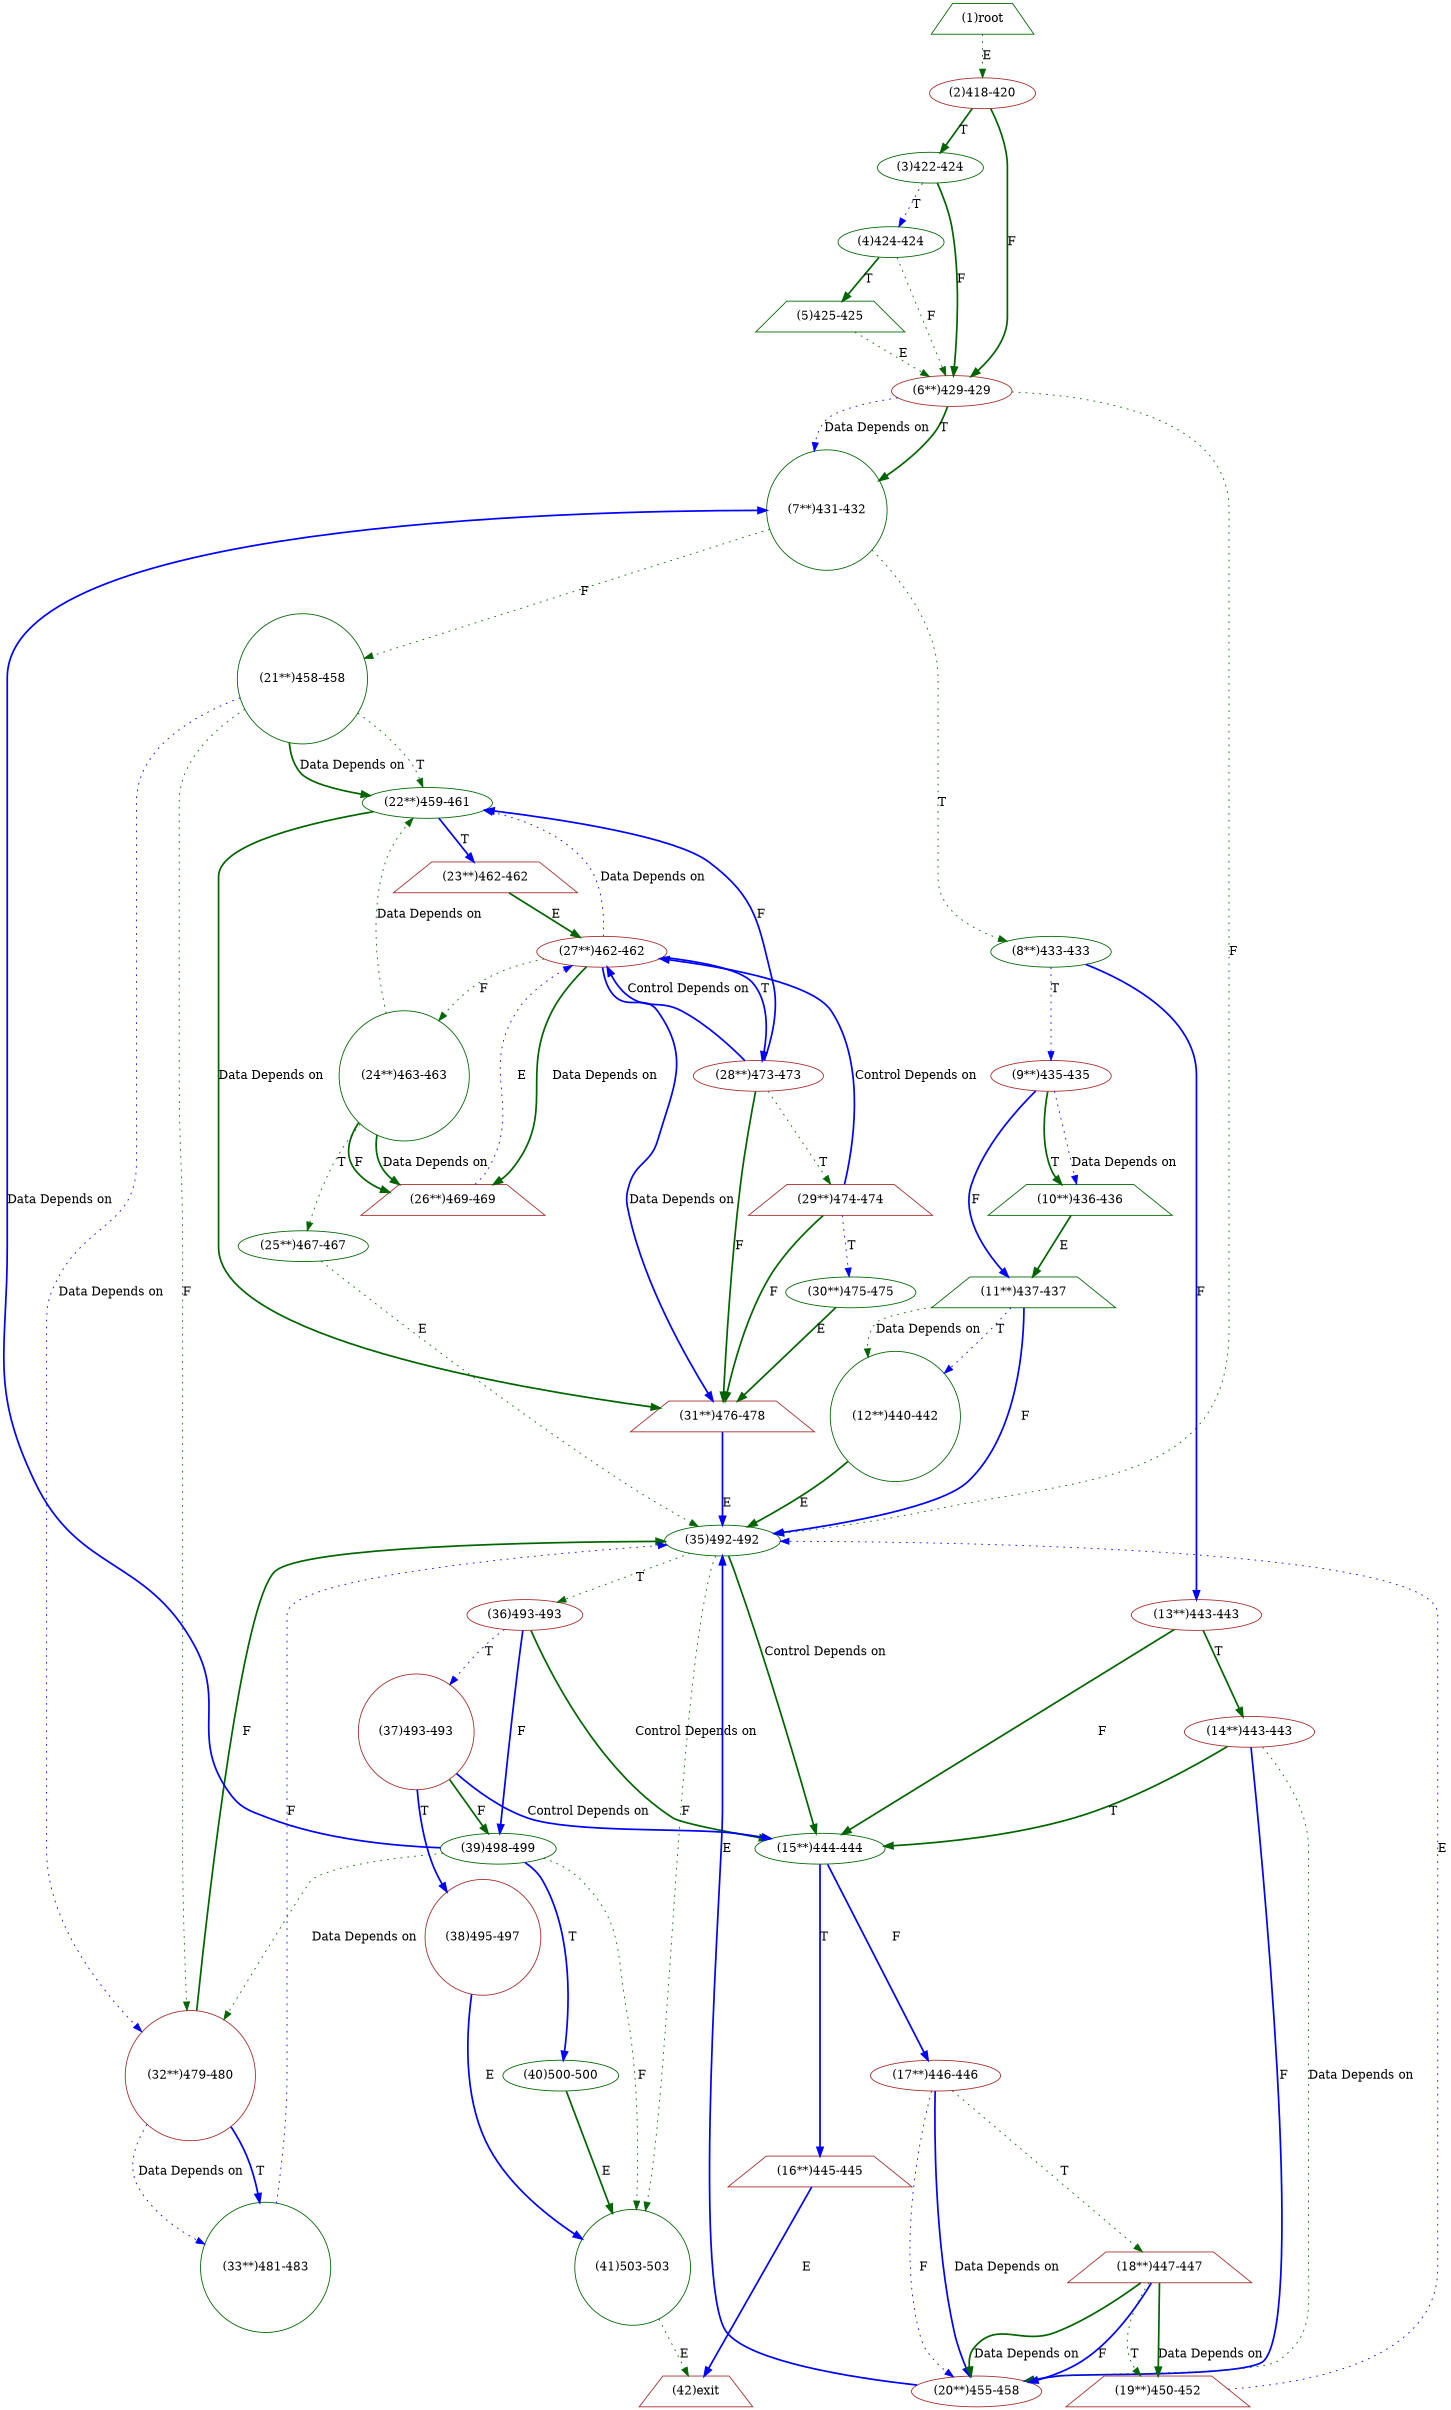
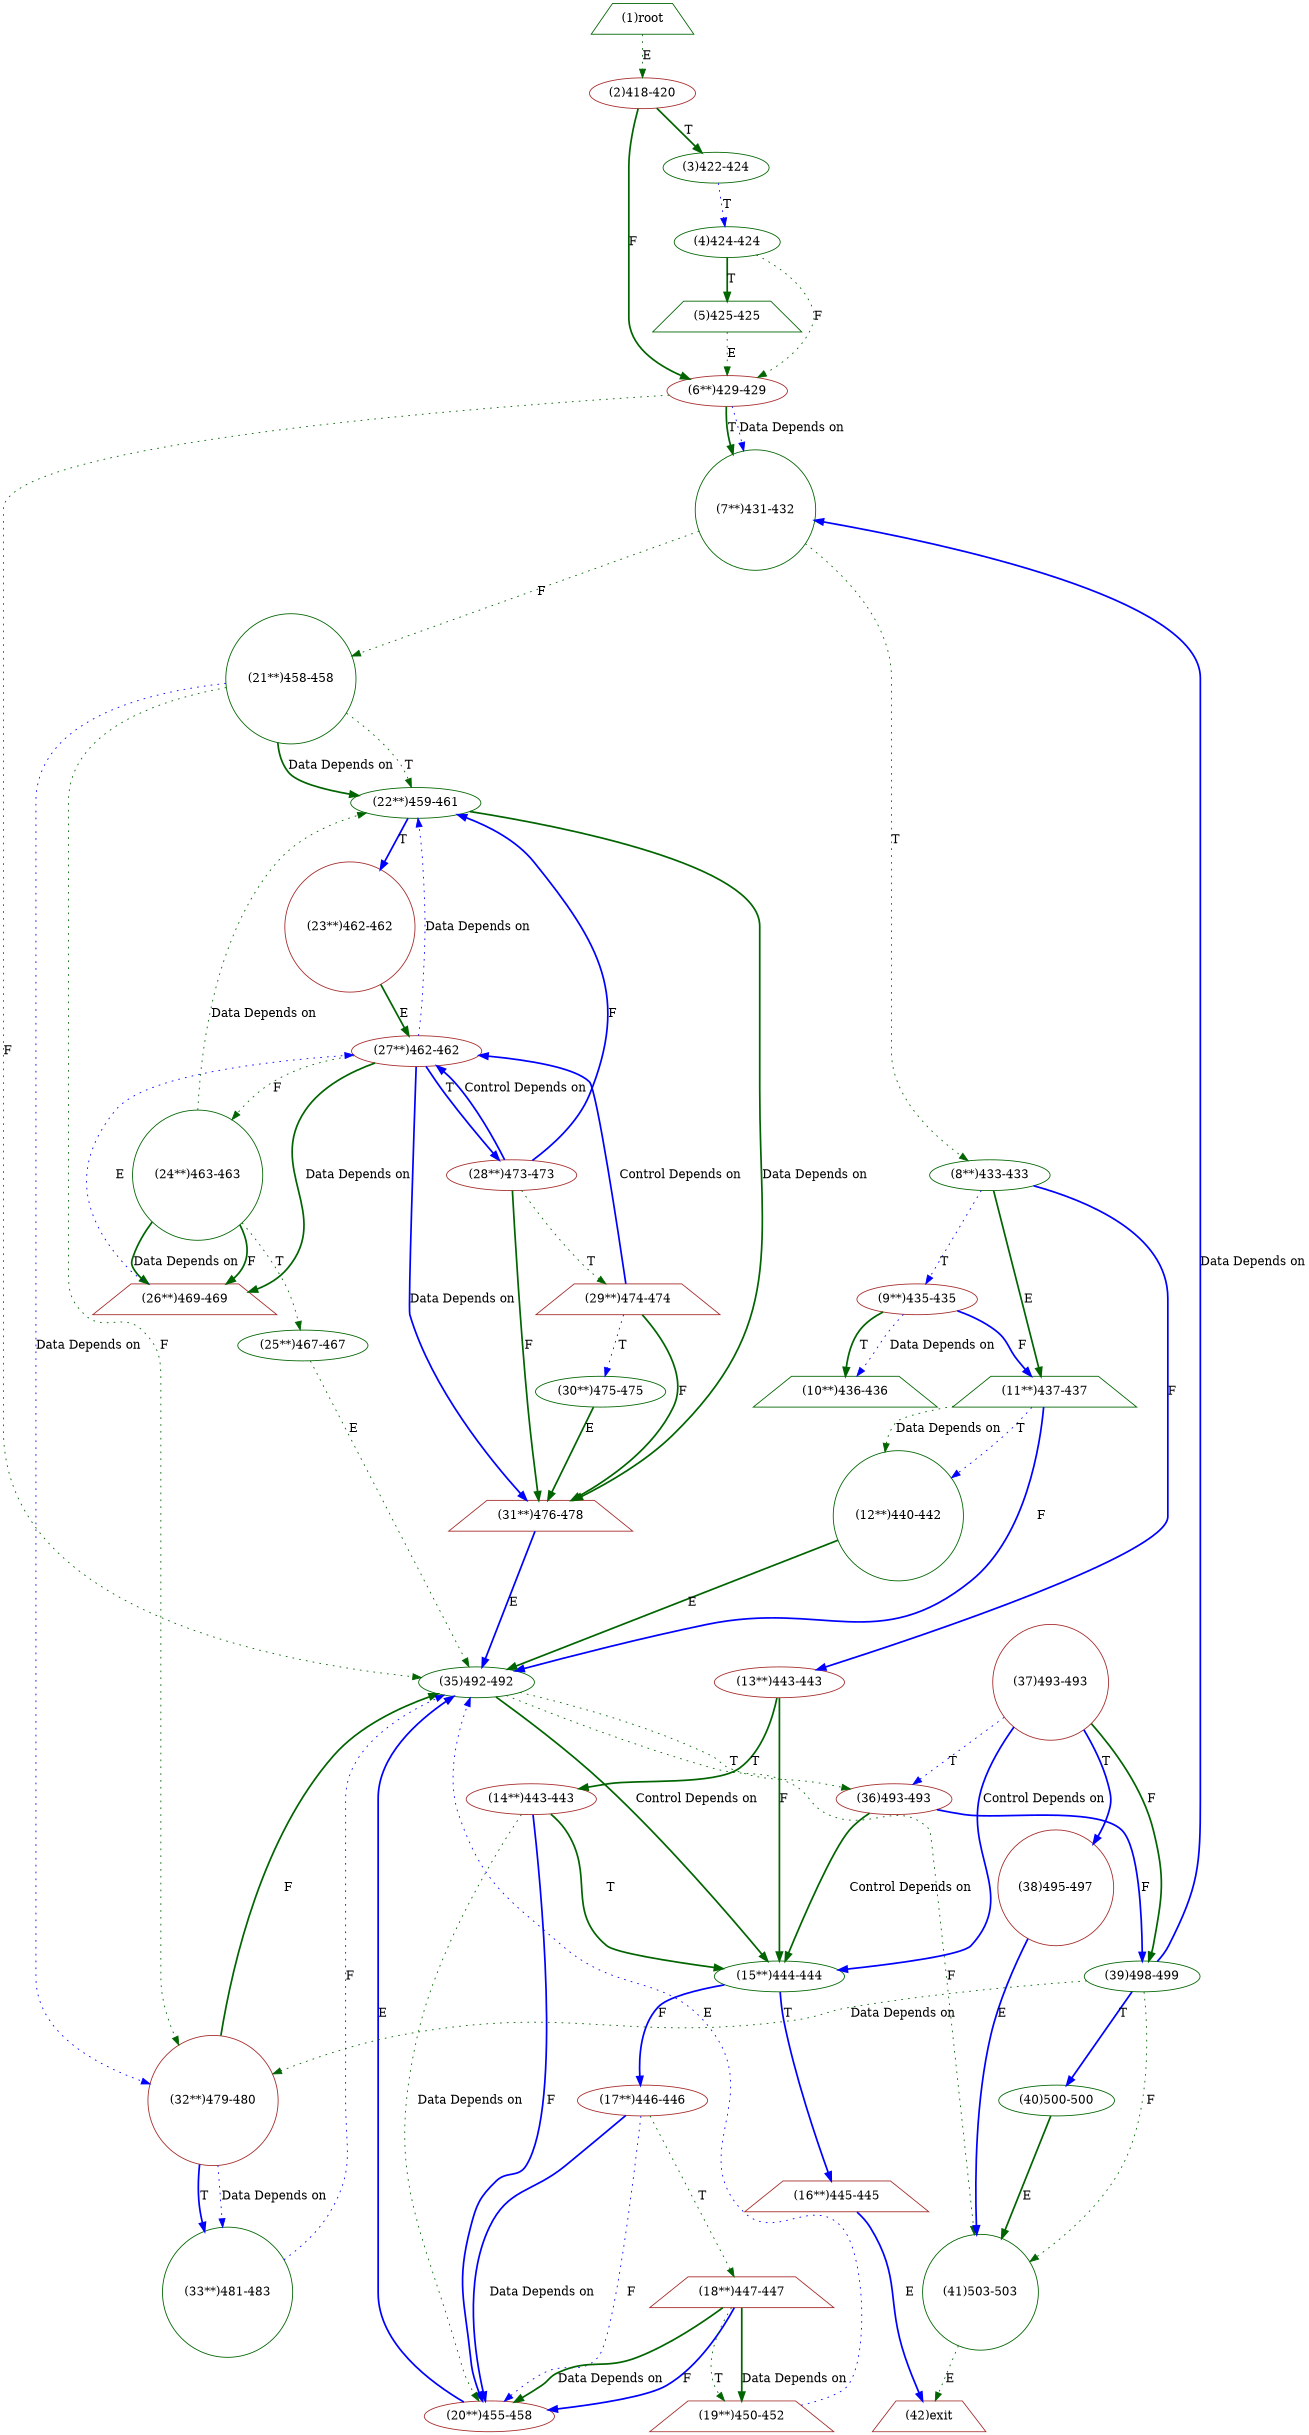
(957, 274) -> none
(486, 877) -> (350, 927)
(1054, 1242) -> (1016, 1279)
(478, 1652) -> (962, 1748)
